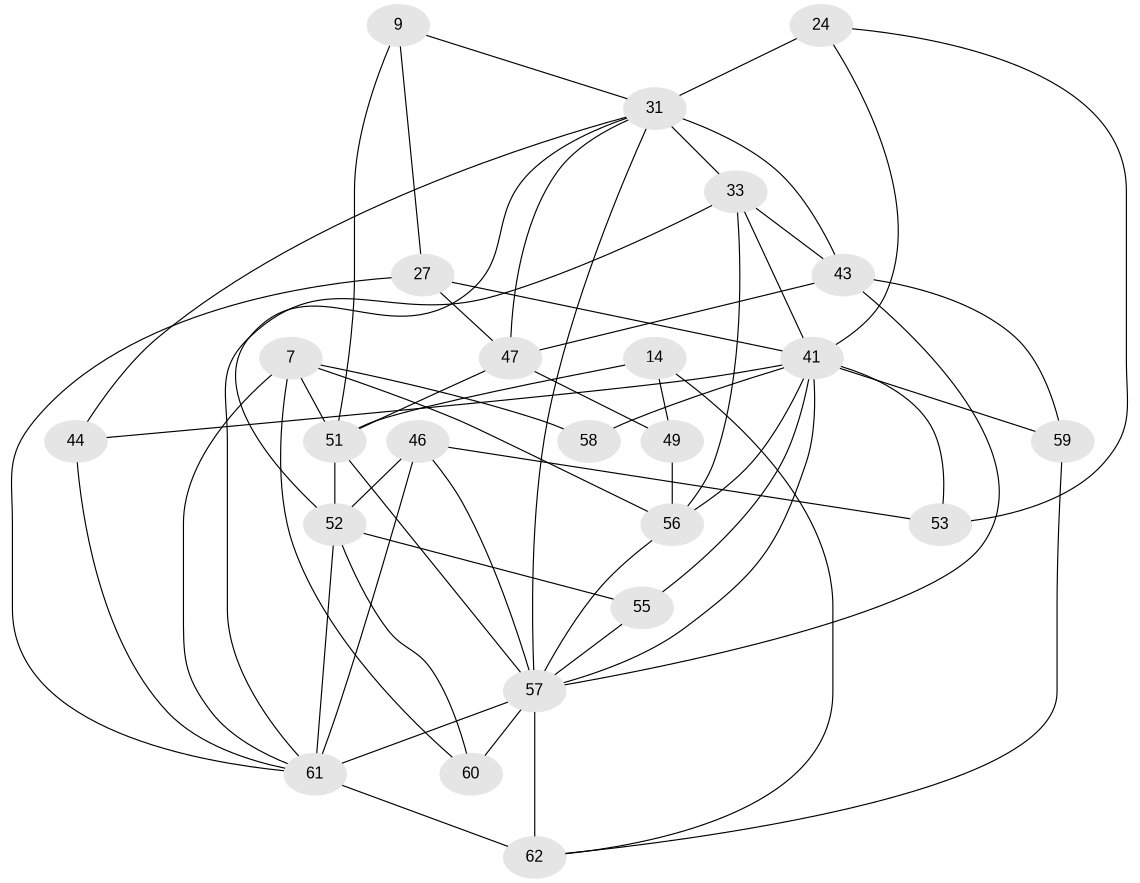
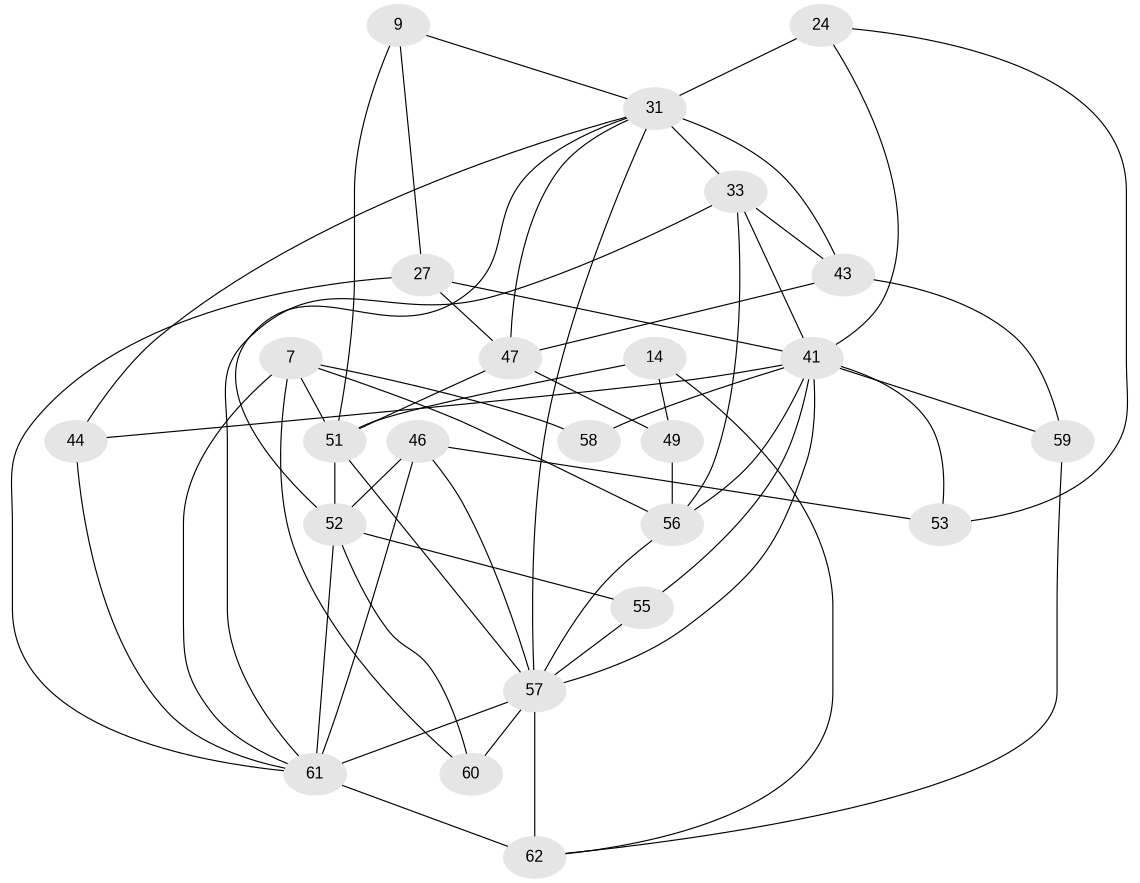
(925, 585) -> none
